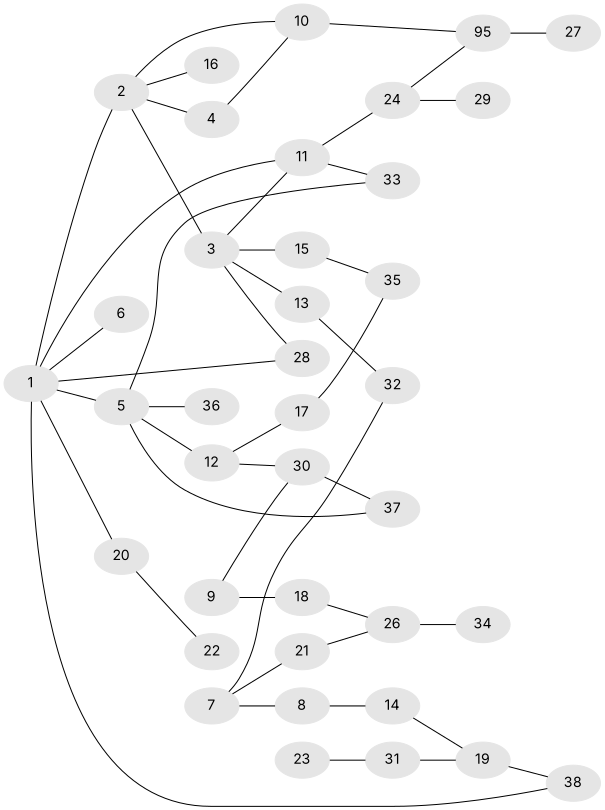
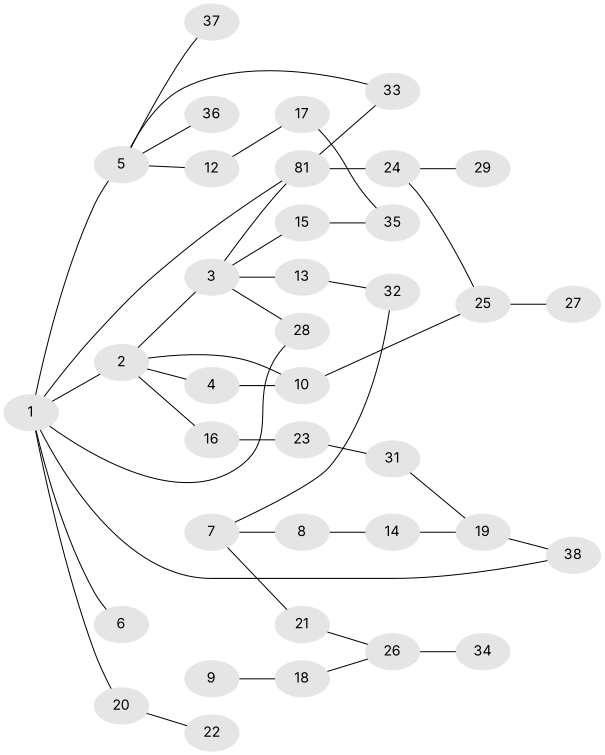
(483, 33) -> (483, 304)
(302, 158) -> (302, 169)
none -> (253, 440)
(302, 467) -> none
